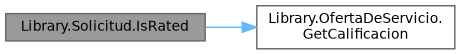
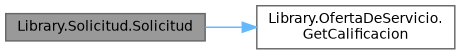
(105, 27) -> (105, 27)
